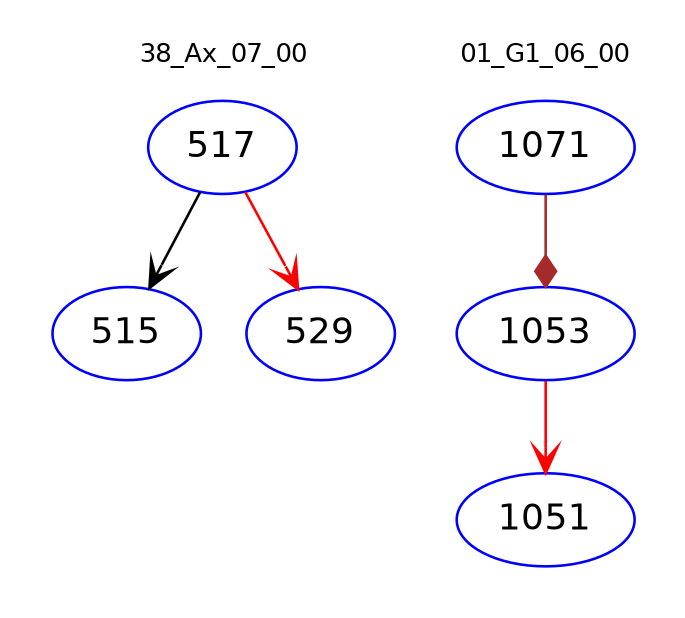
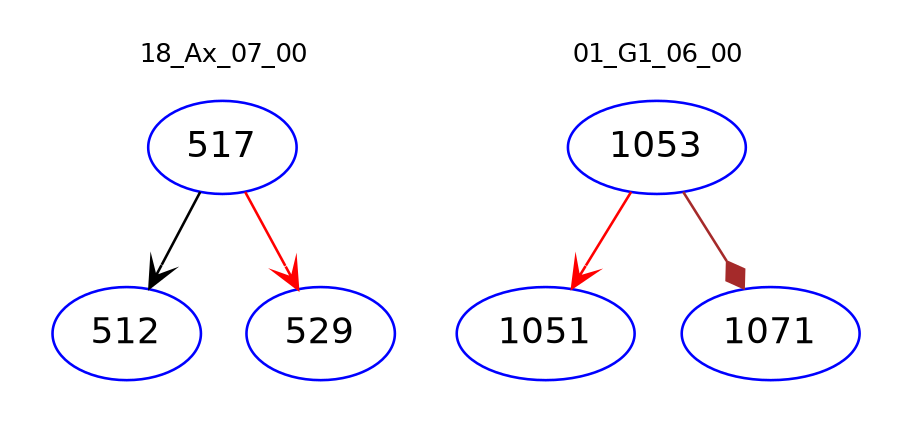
(224, 56) -> (224, 56)
(546, 225) -> (705, 226)
(127, 334) -> (127, 334)
